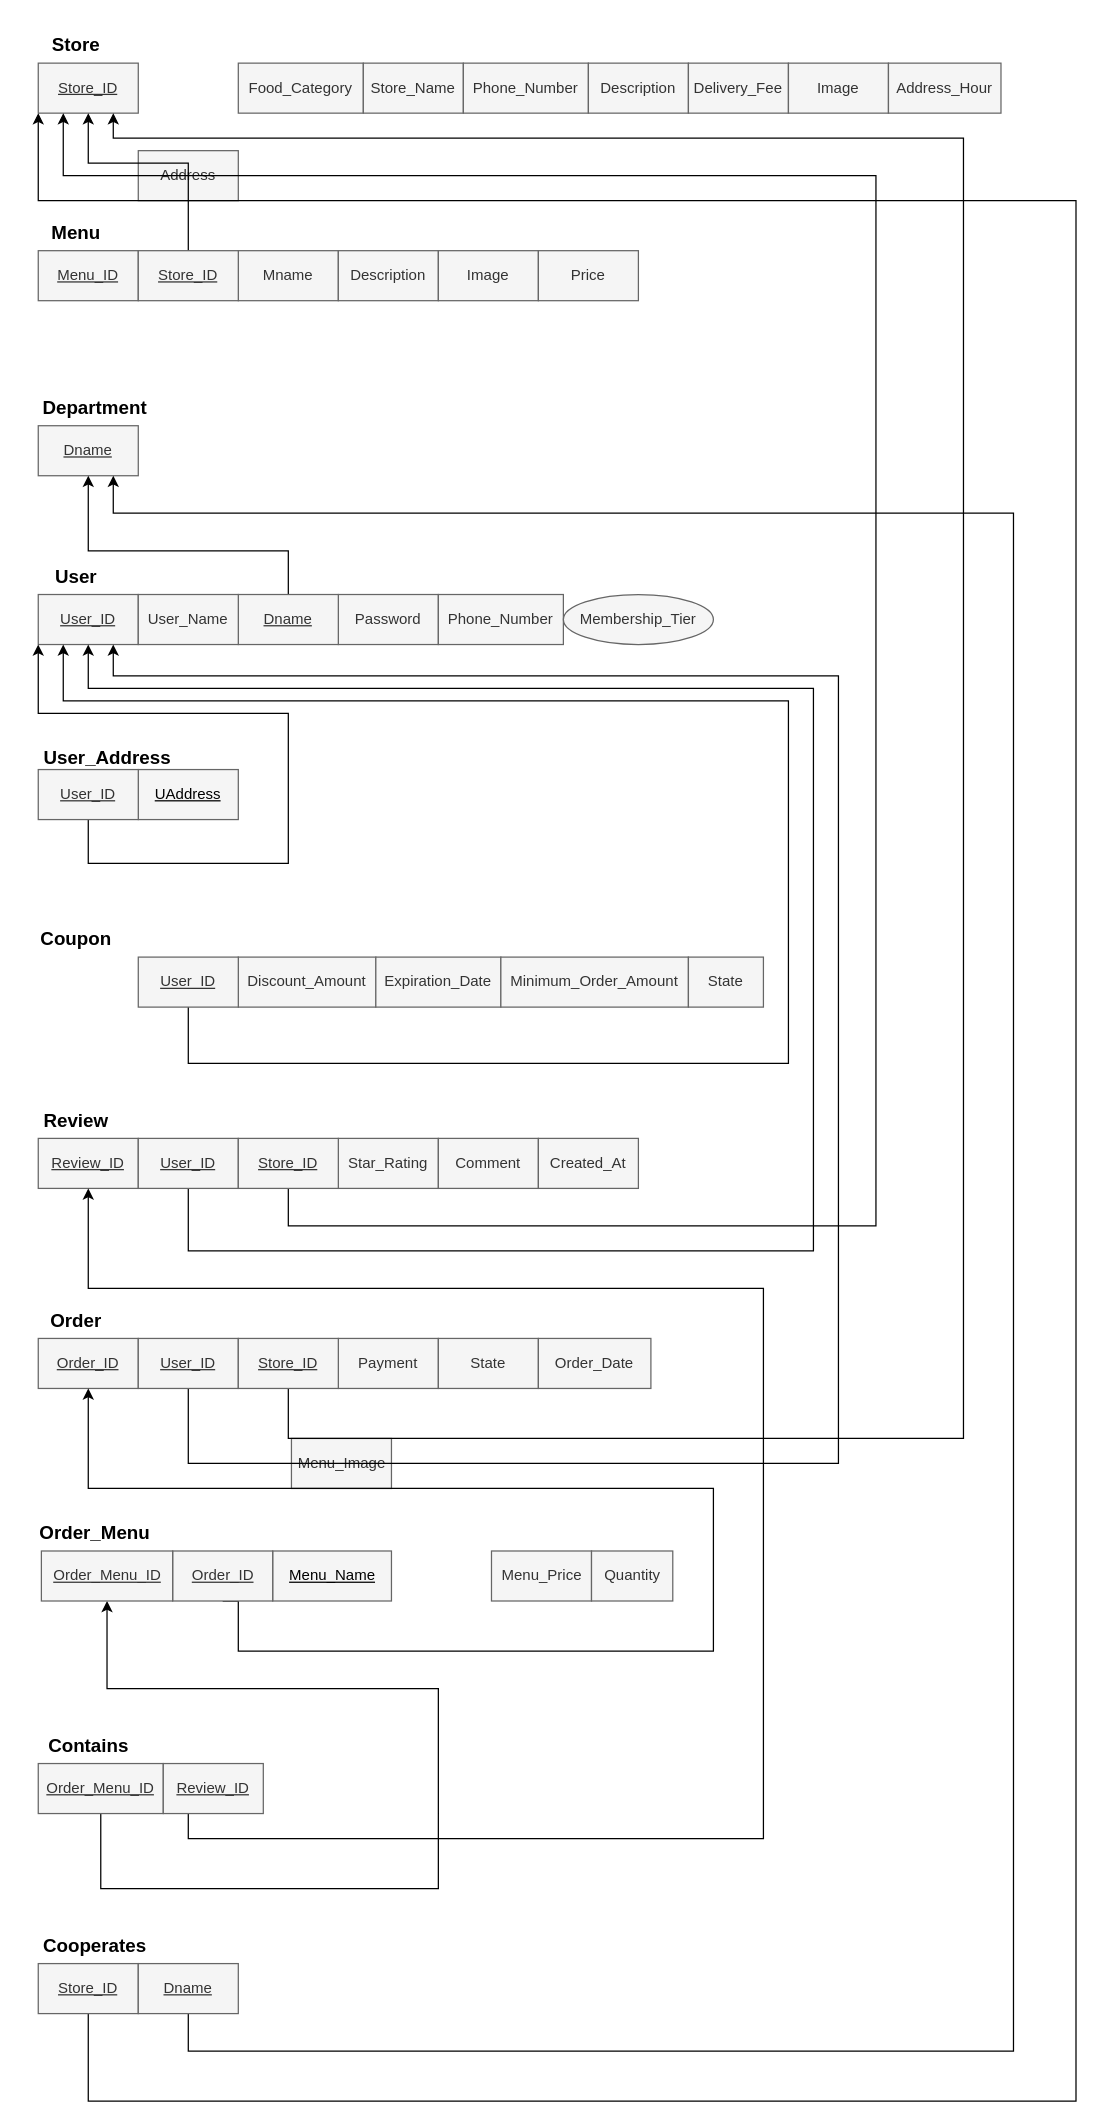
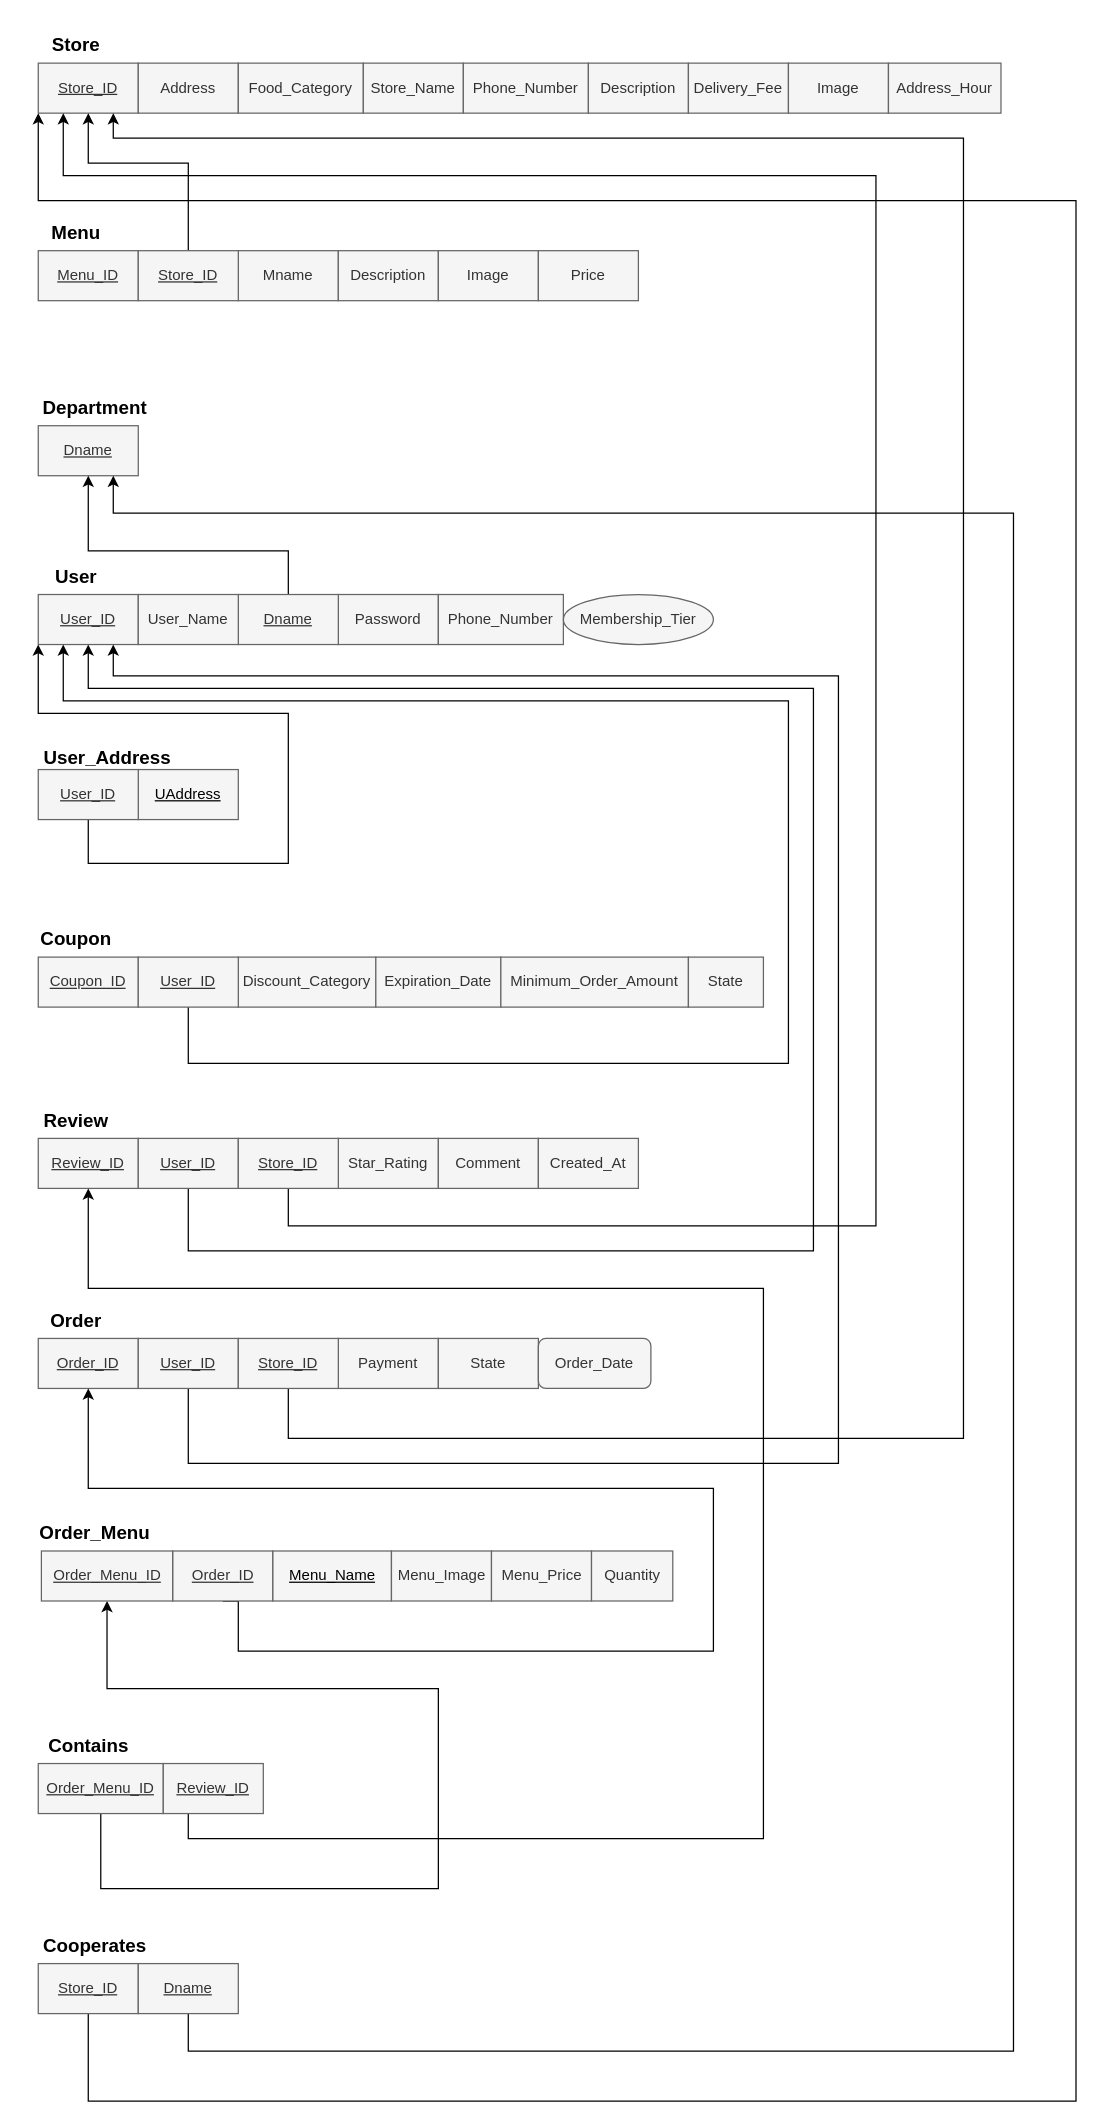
(188, 176) -> (188, 88)
none -> (88, 982)
(307, 982) -> (307, 982)
(594, 1363) -> (594, 1363)
(341, 1463) -> (441, 1576)
